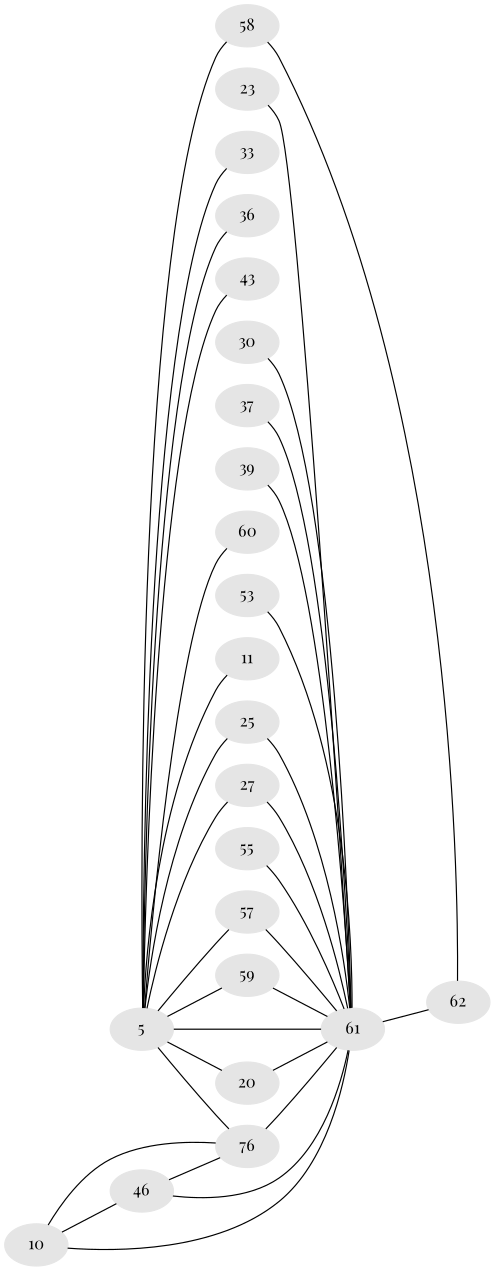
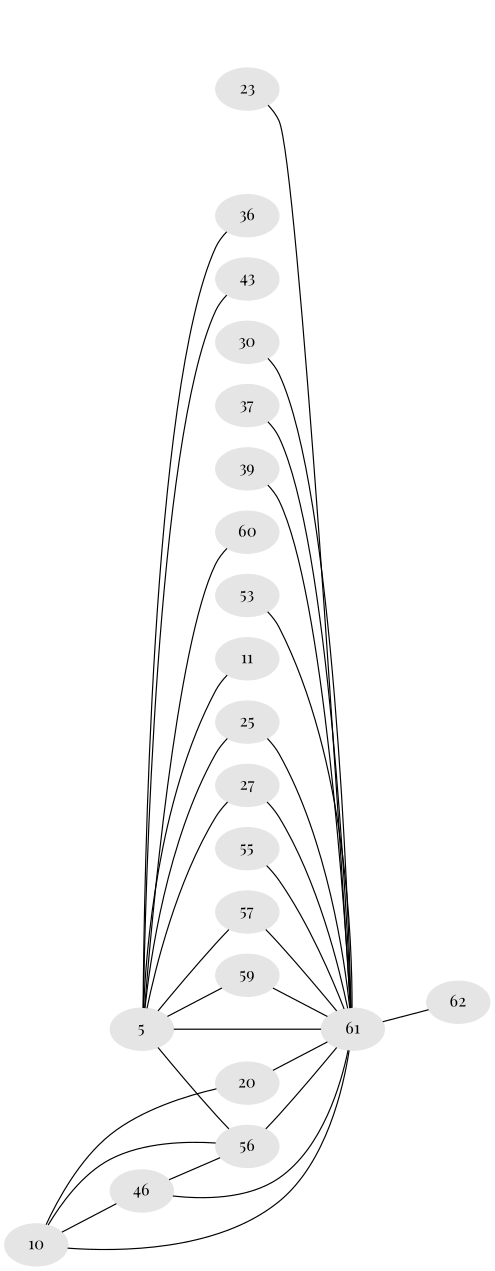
(247, 26) -> none
(247, 152) -> none
(195, 1056) -> (112, 1133)
(247, 1146) -> (247, 1146)
